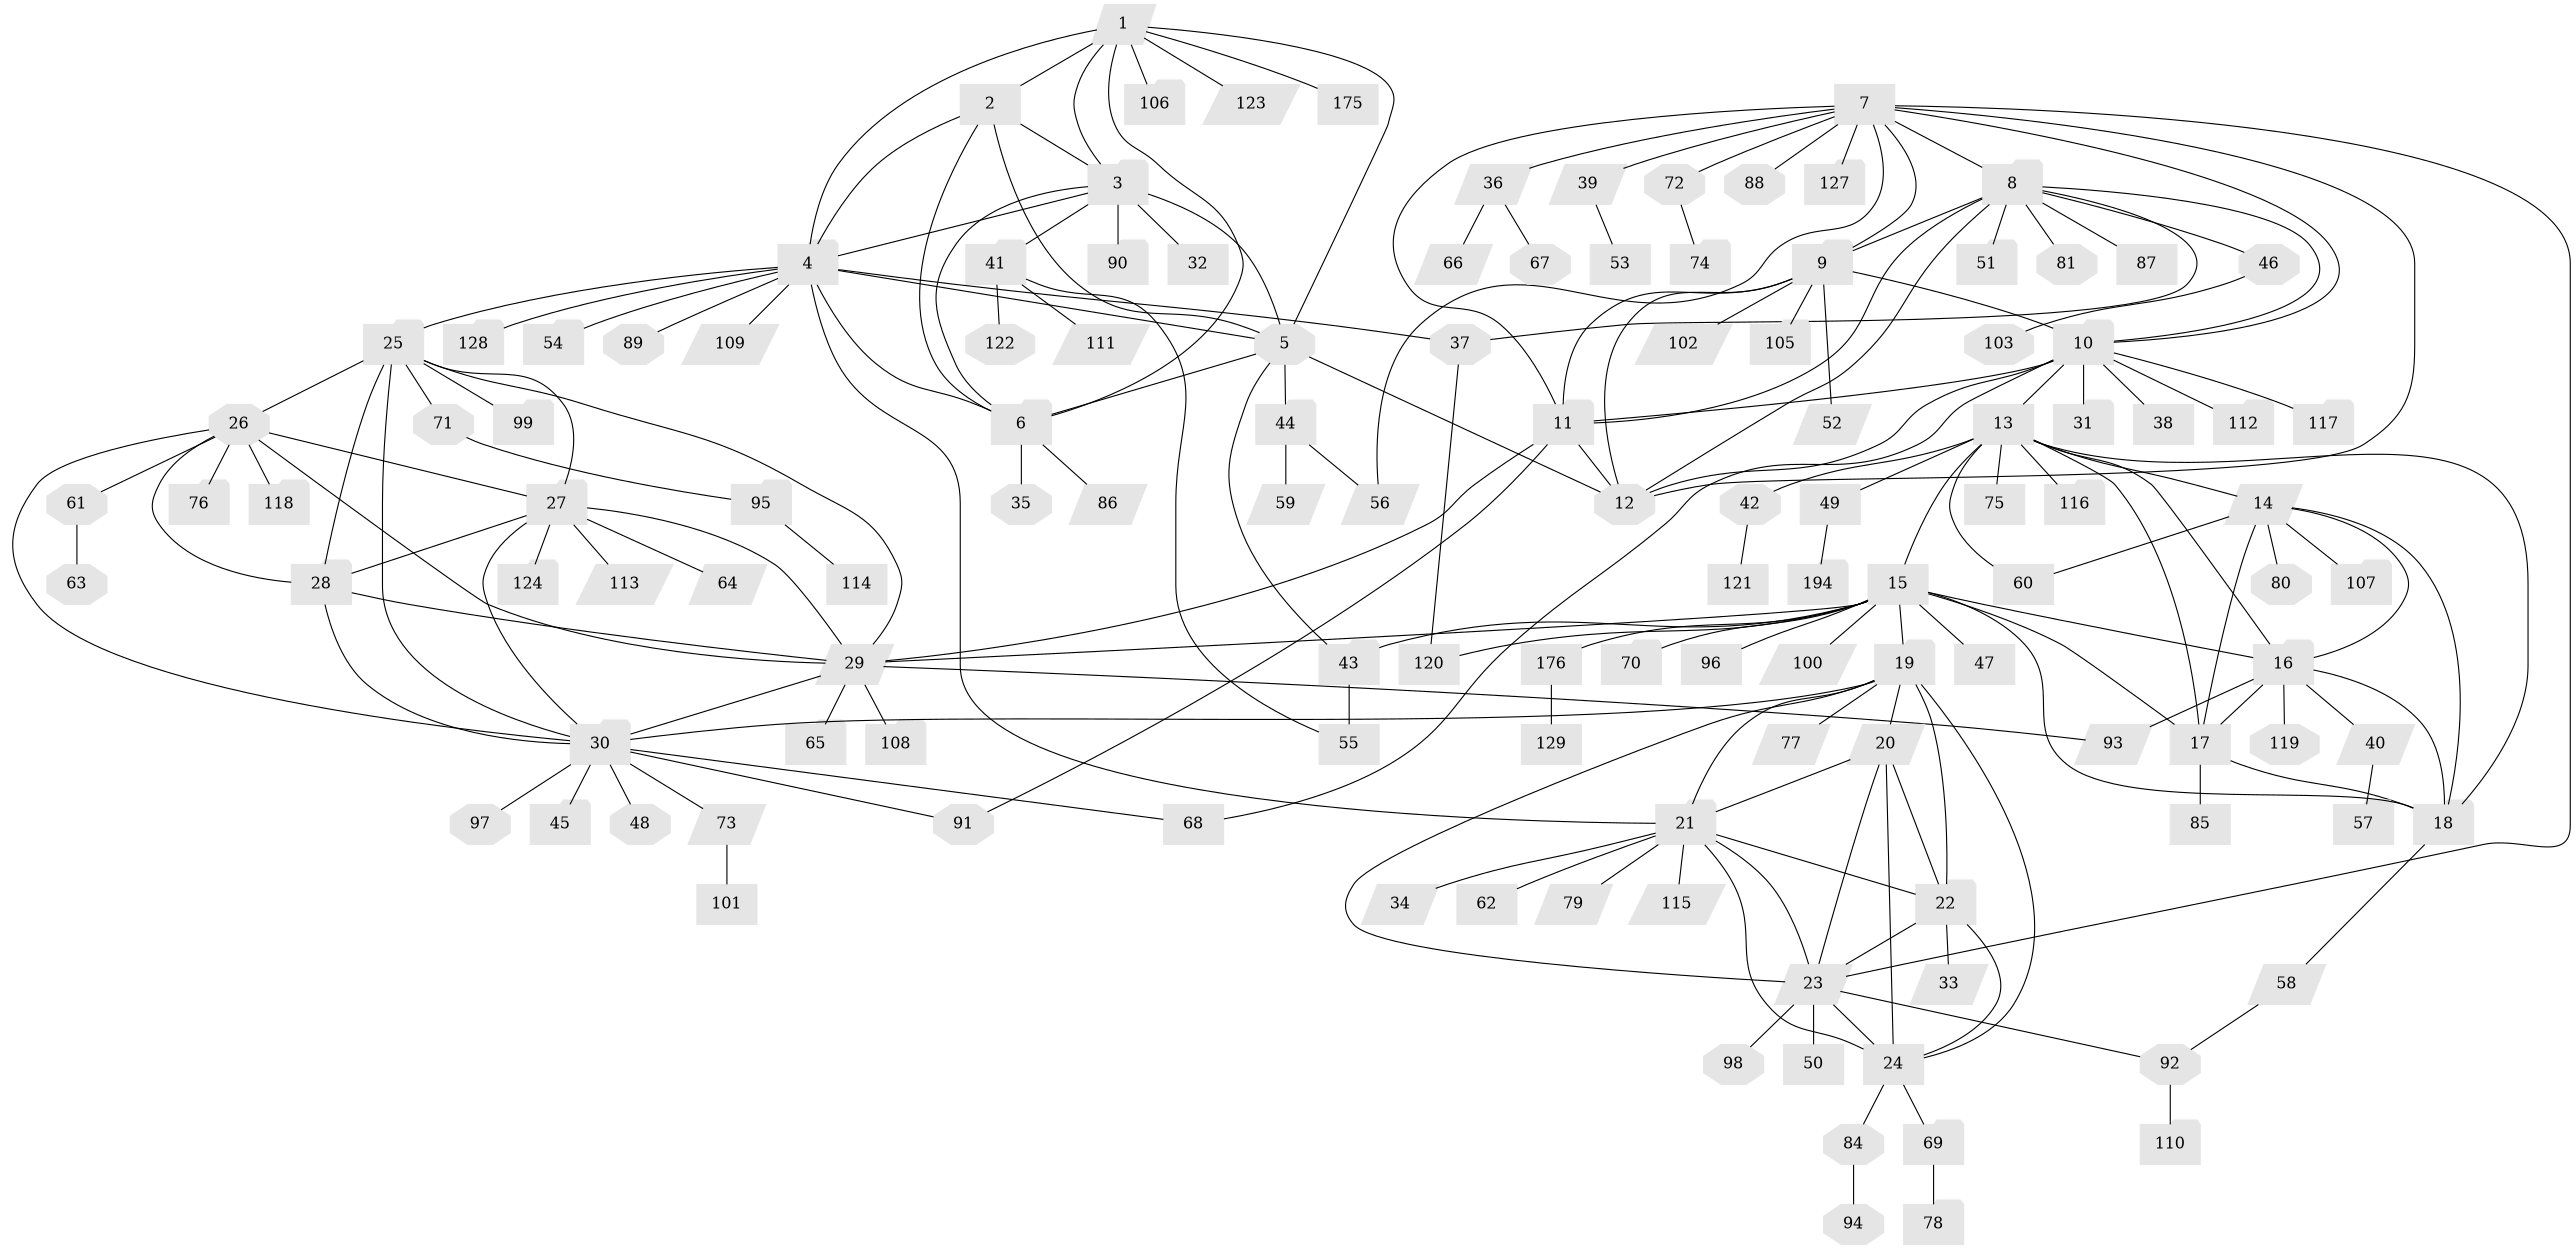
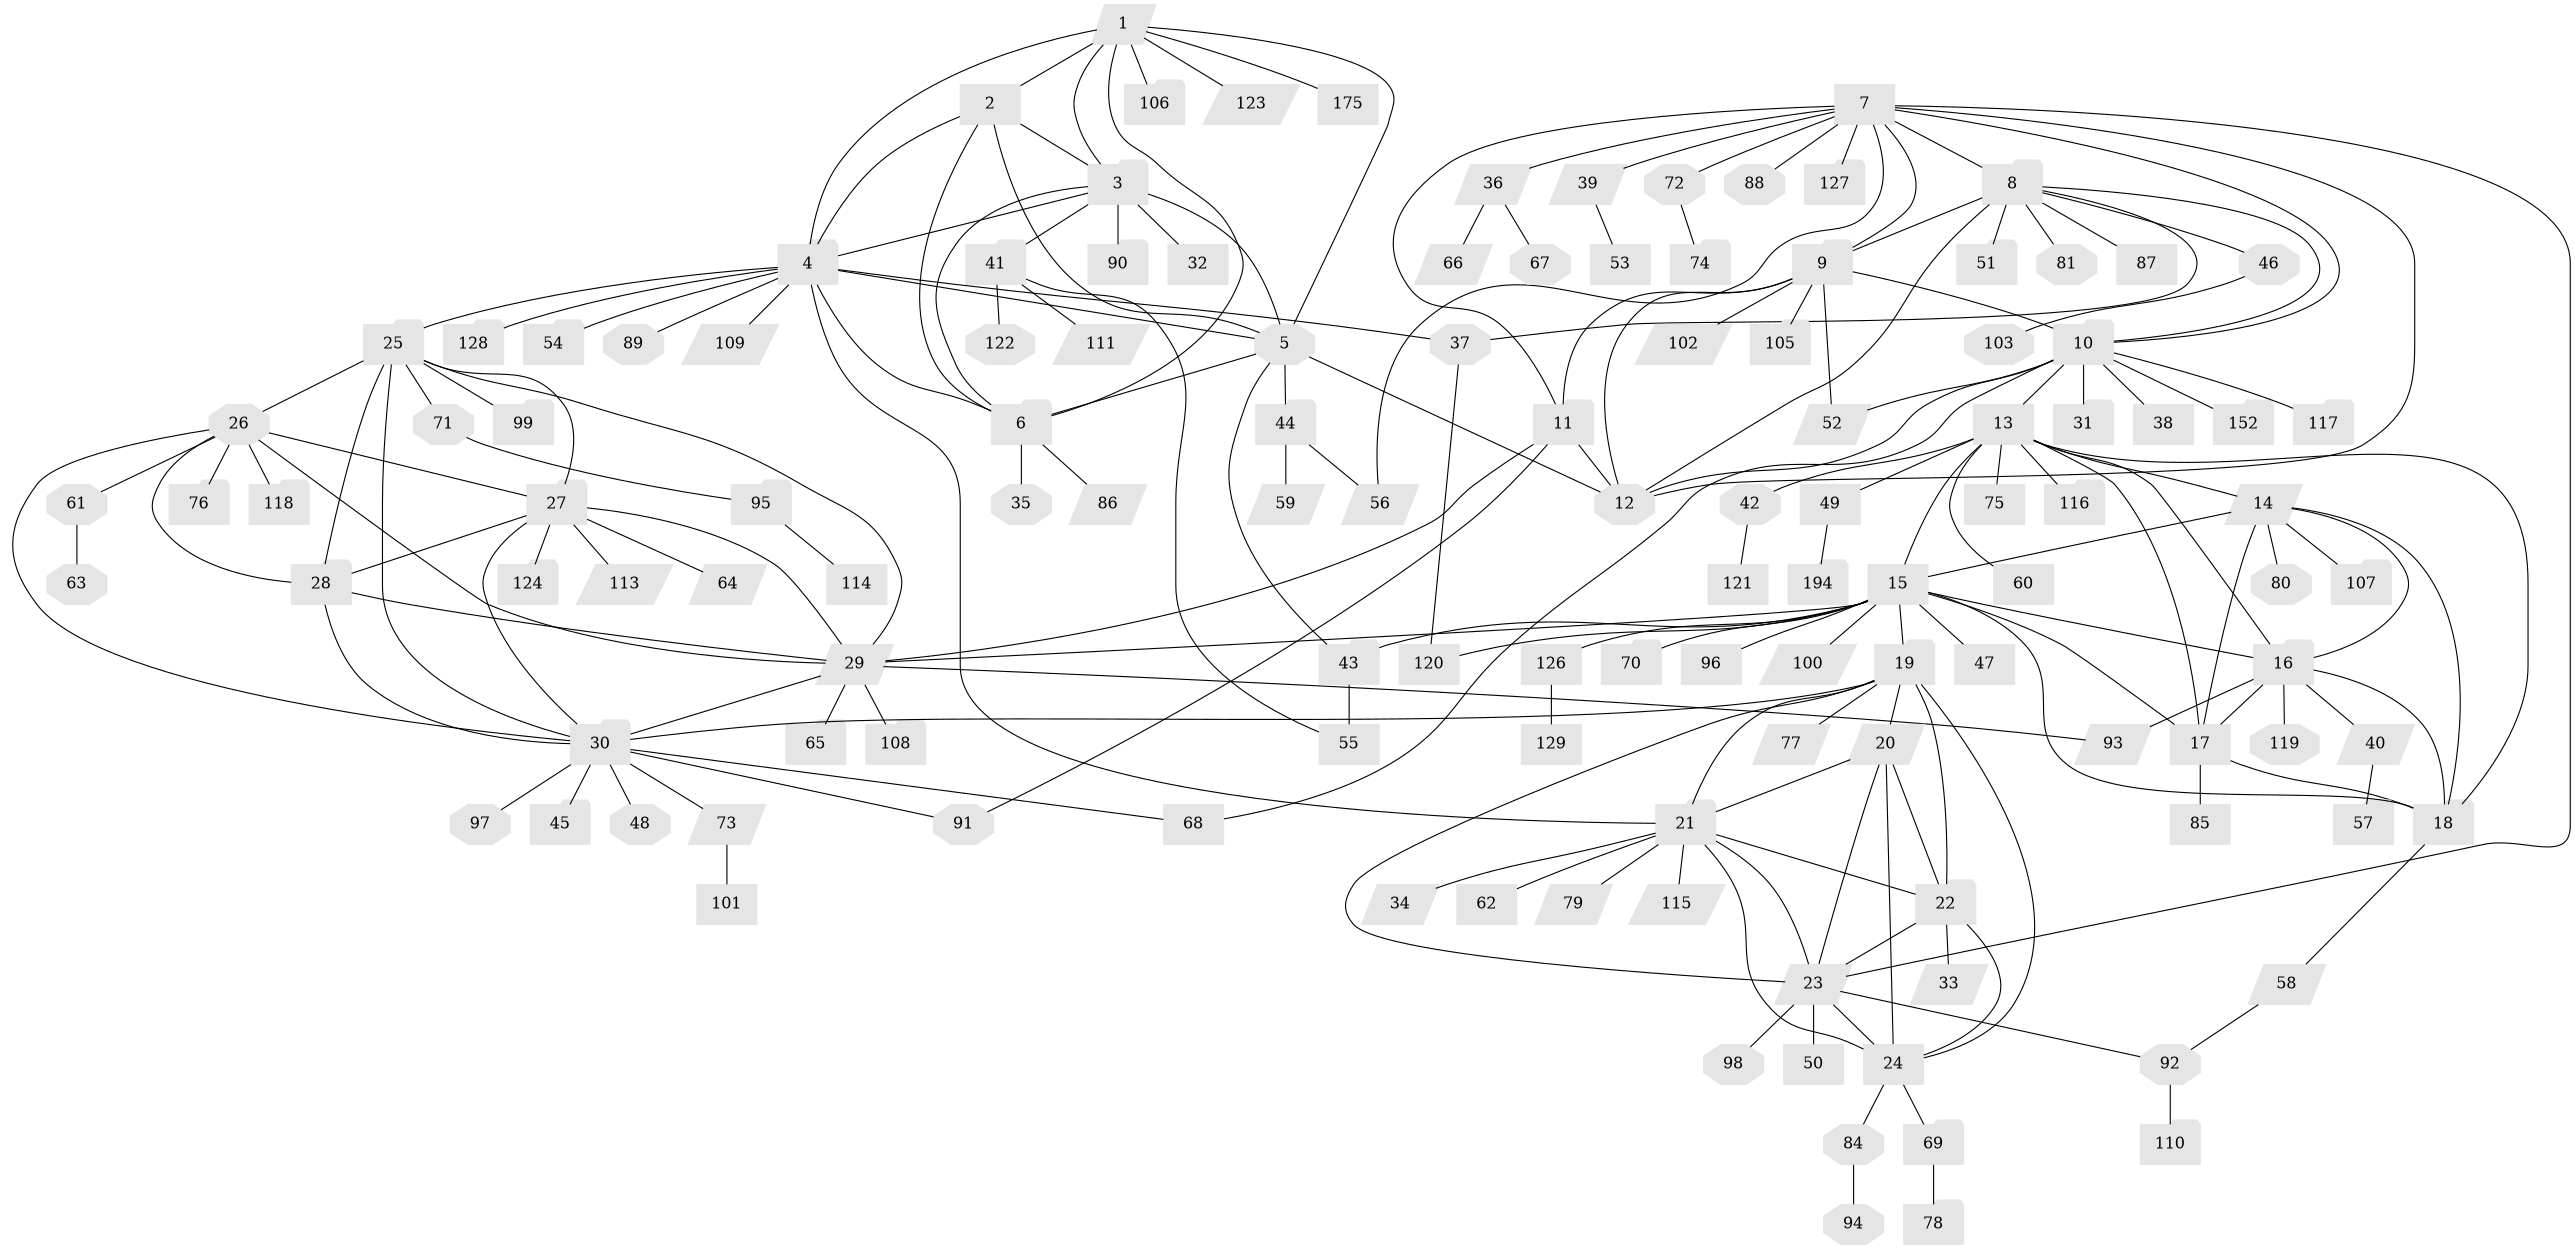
(1821, 364) -> none
(1813, 400) -> (1937, 391)
(2244, 424) -> (2244, 424)
(2141, 545) -> (2080, 544)
(1551, 664) -> (1551, 664)
